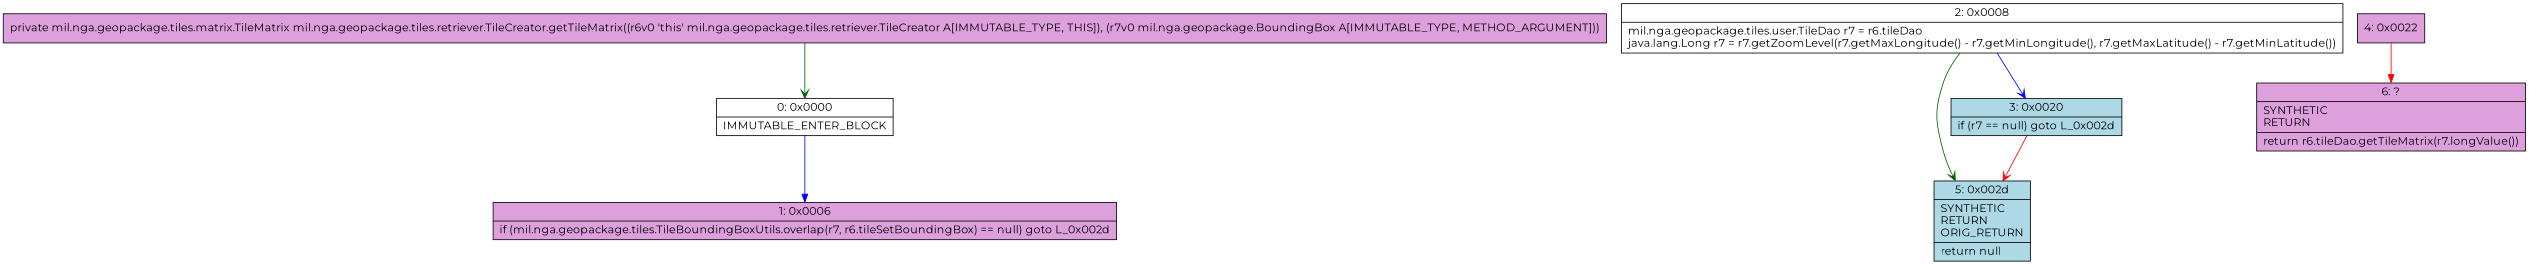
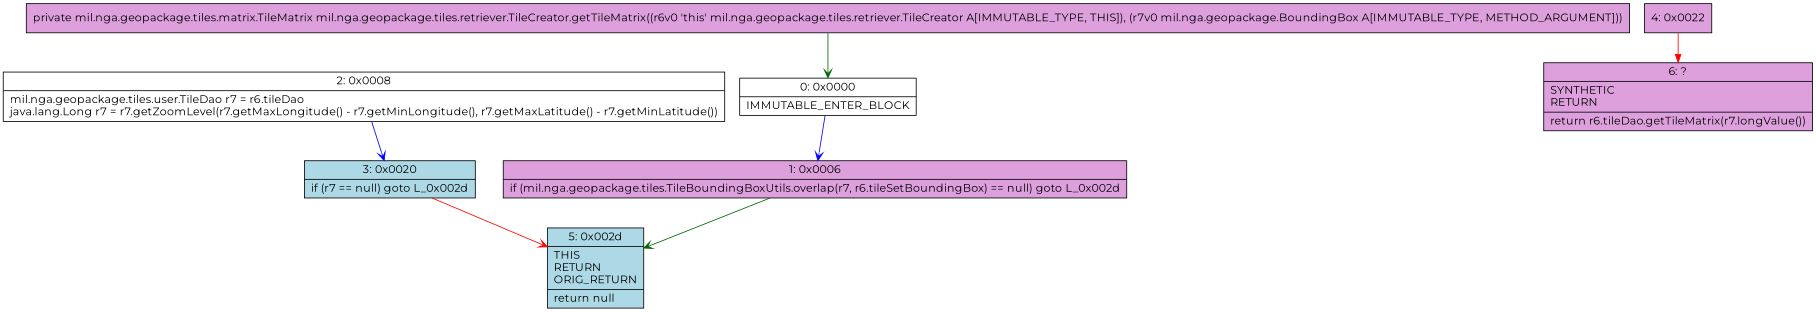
(1937, 112) -> (711, 221)
(805, 165) -> (822, 134)
(1973, 209) -> (567, 255)
